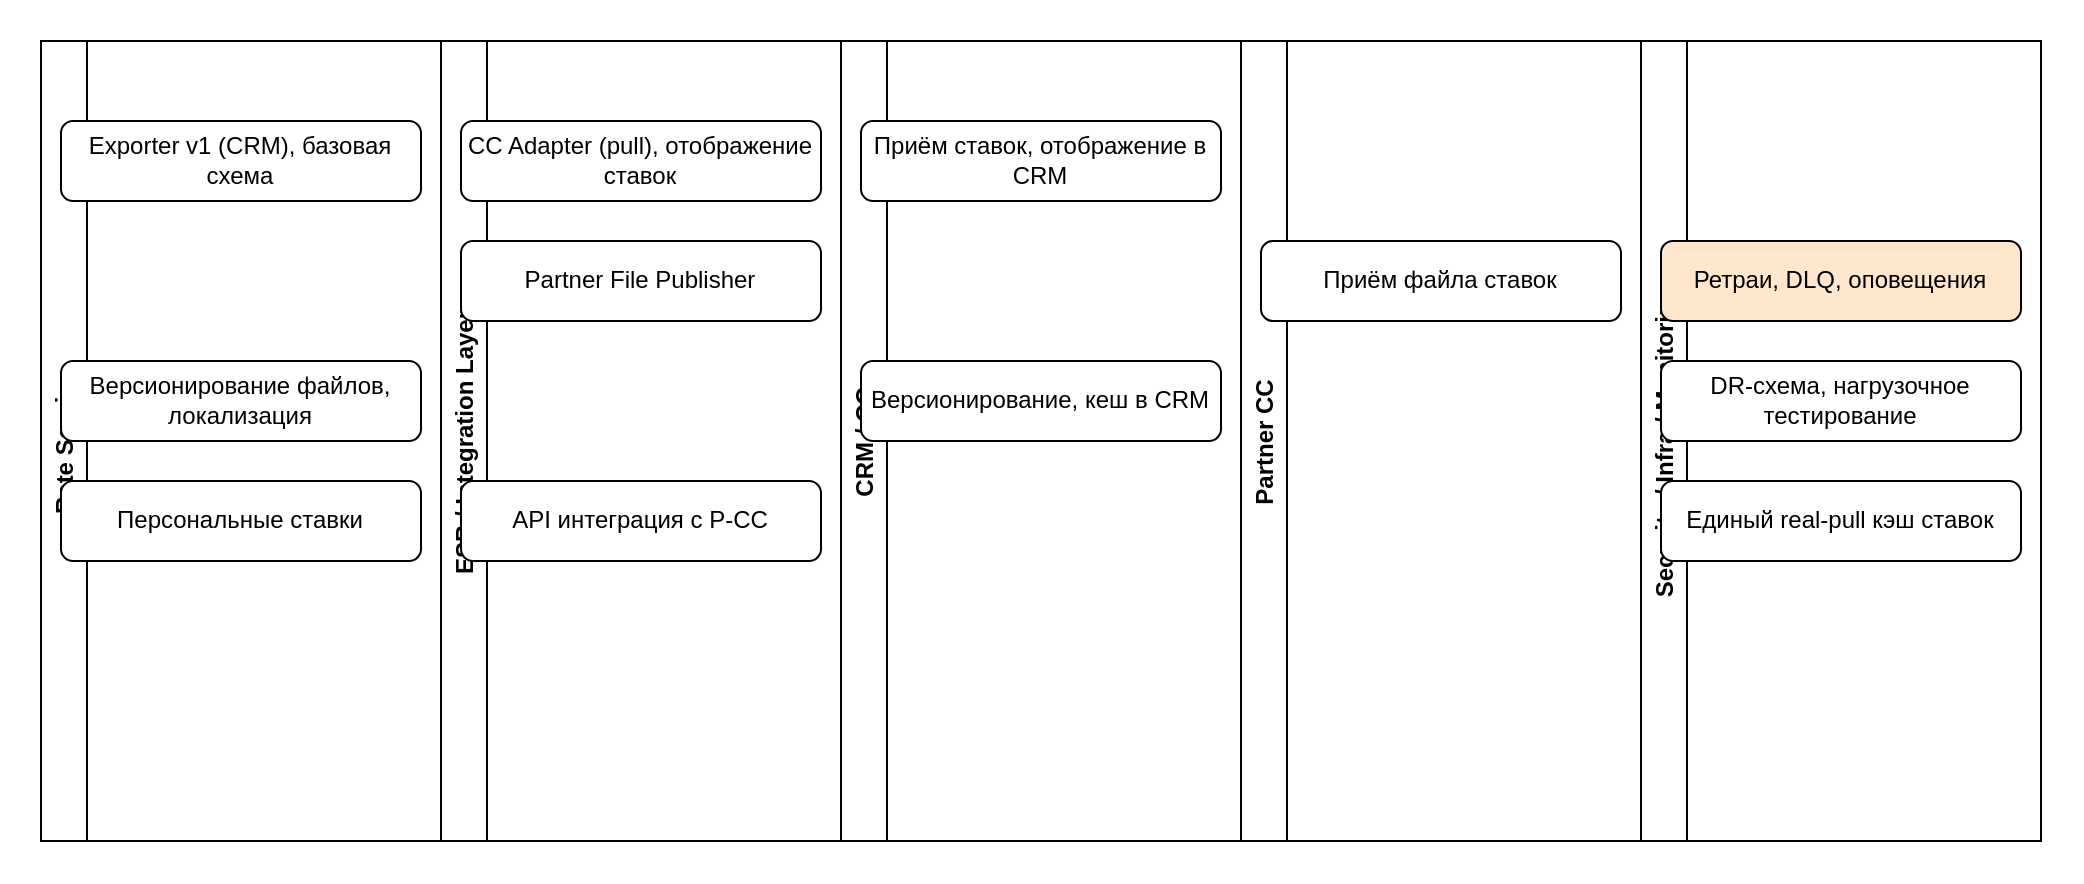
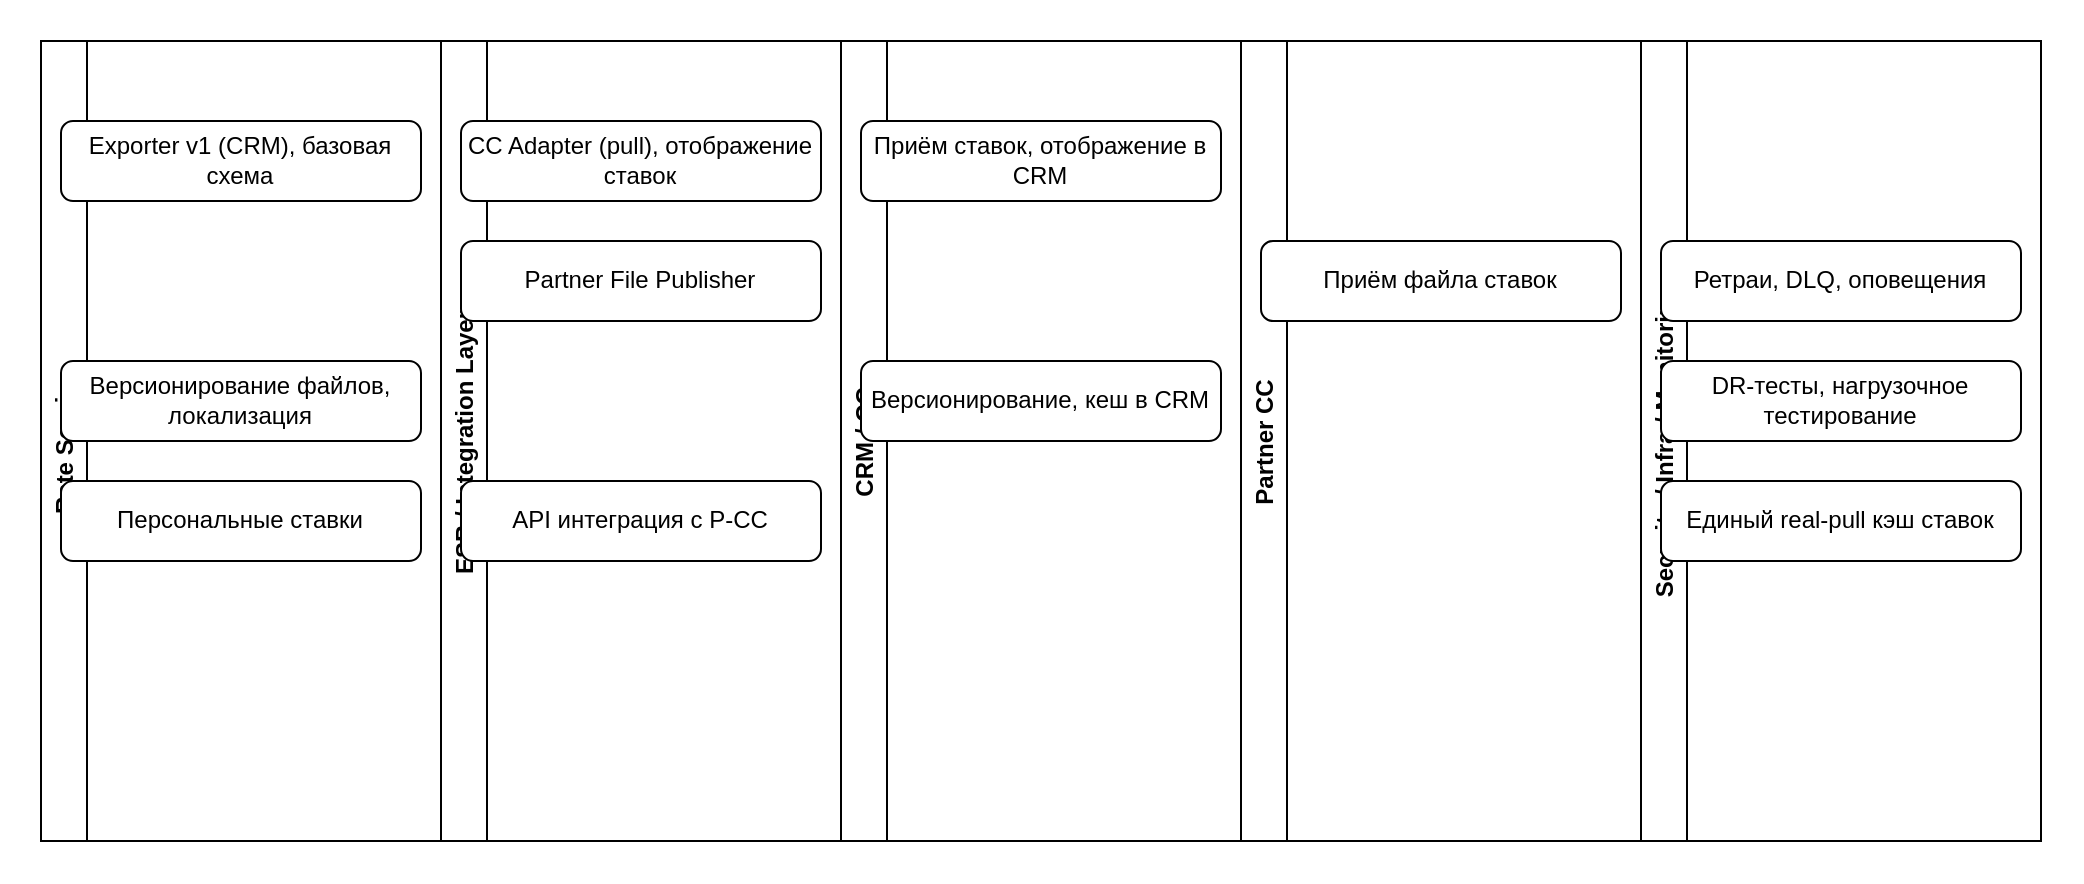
(1841, 281) -> (1841, 281)
(1841, 401) -> (1841, 401)
